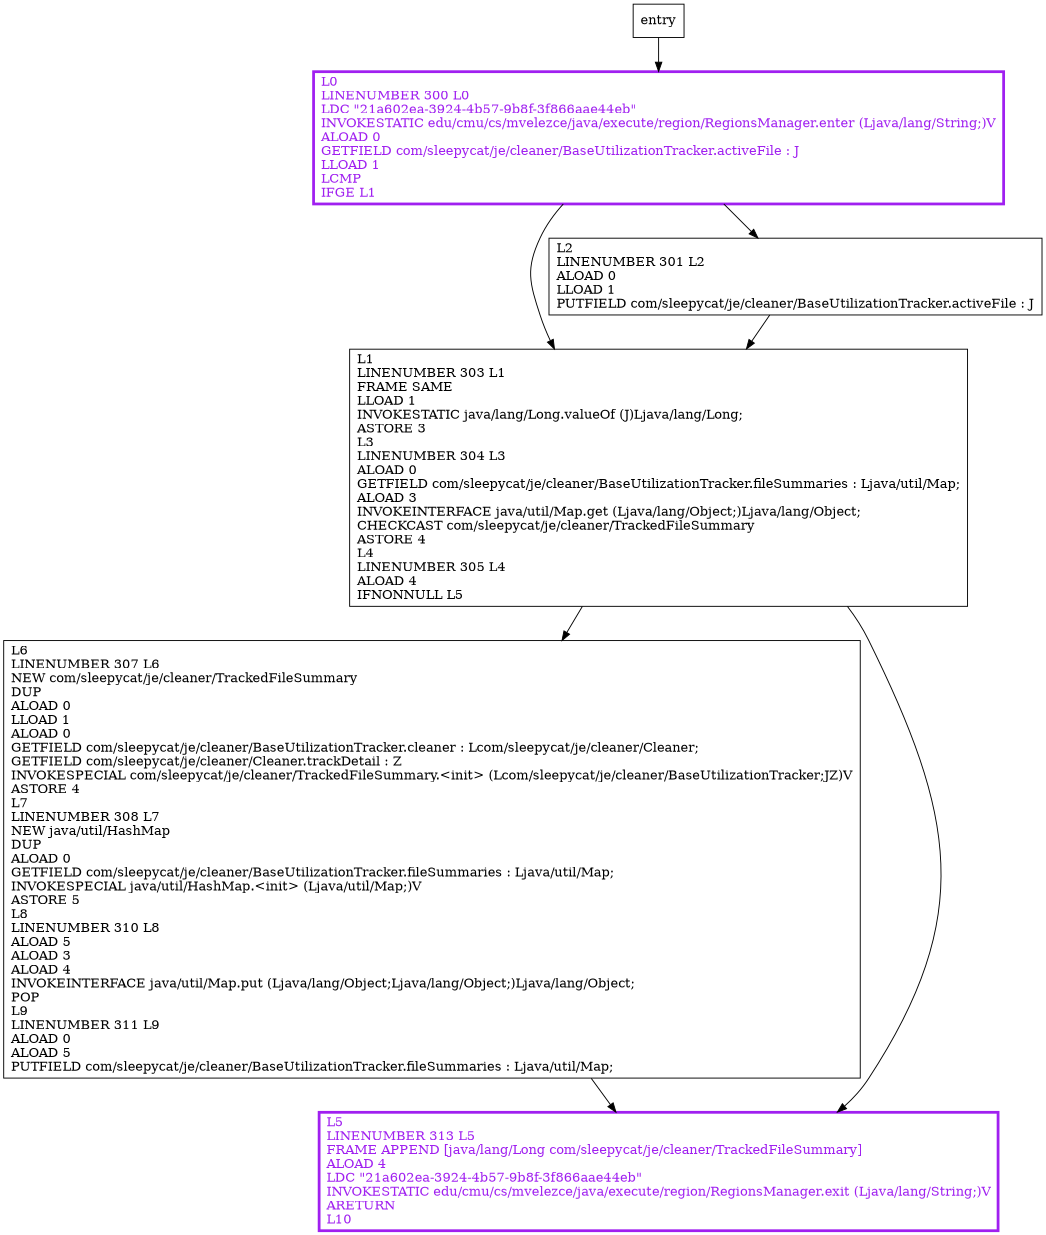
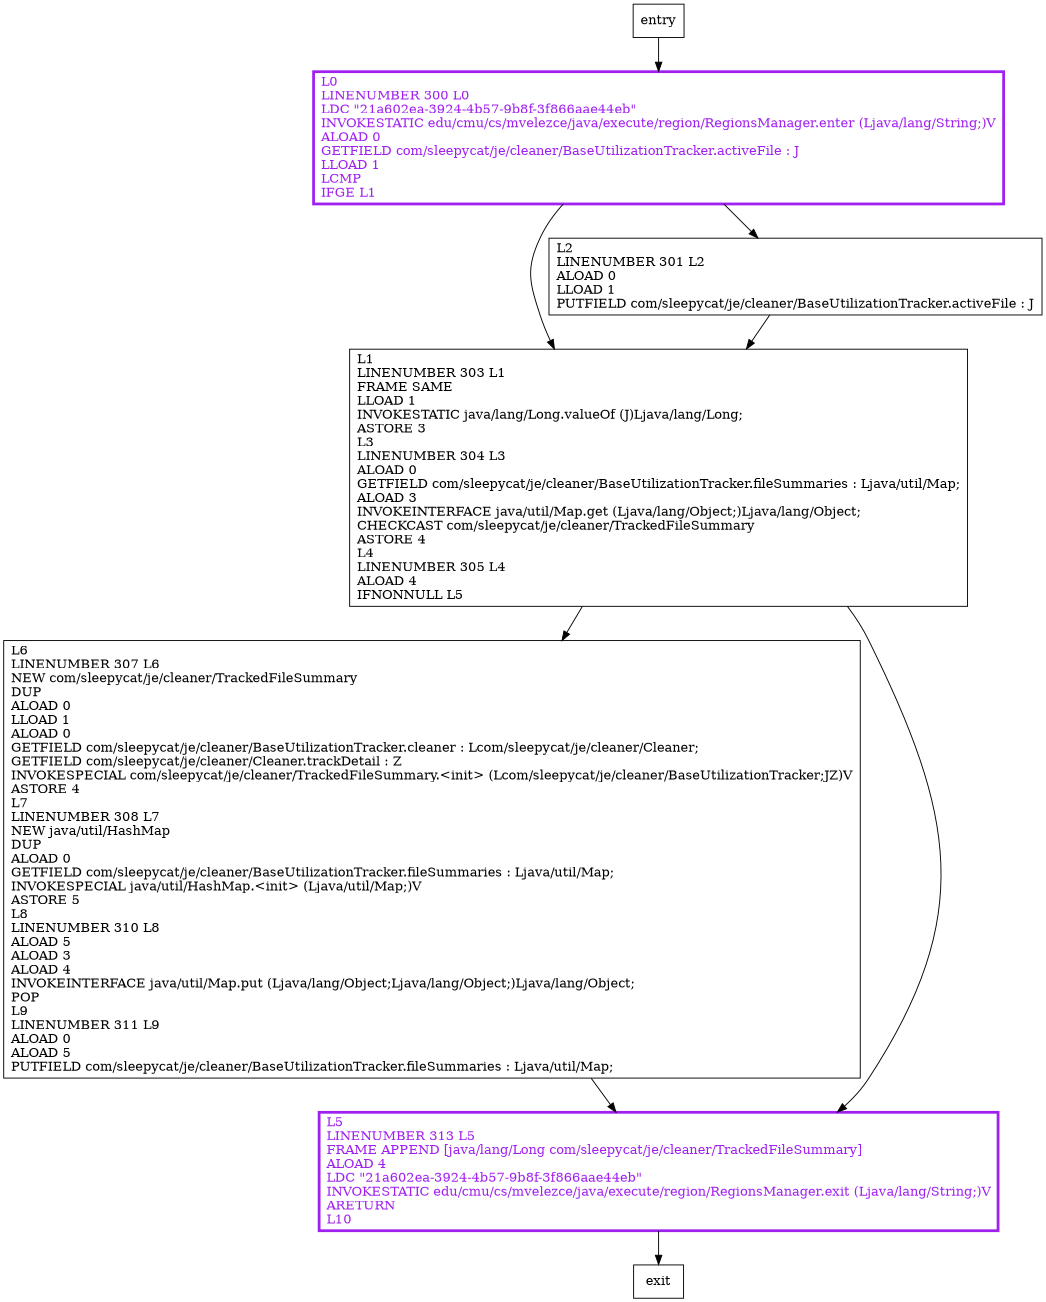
none -> (659, 1282)
